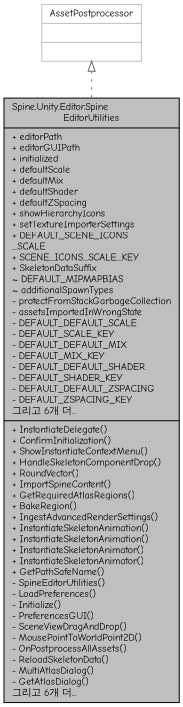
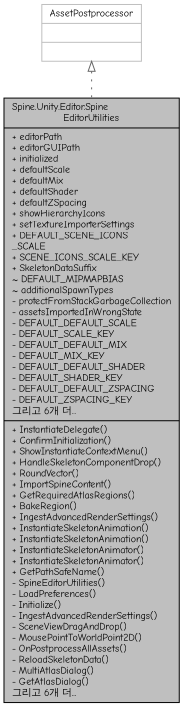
(53, 616) -> (85, 616)
